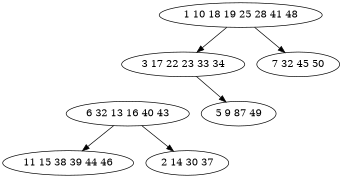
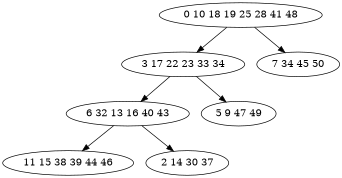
(241, 15) -> (241, 15)
(298, 64) -> (298, 64)
none -> (158, 87)
(239, 114) -> (239, 114)
